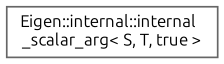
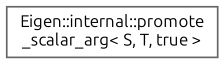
(112, 32) -> (112, 32)
